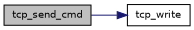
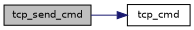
(159, 15) -> (159, 15)
